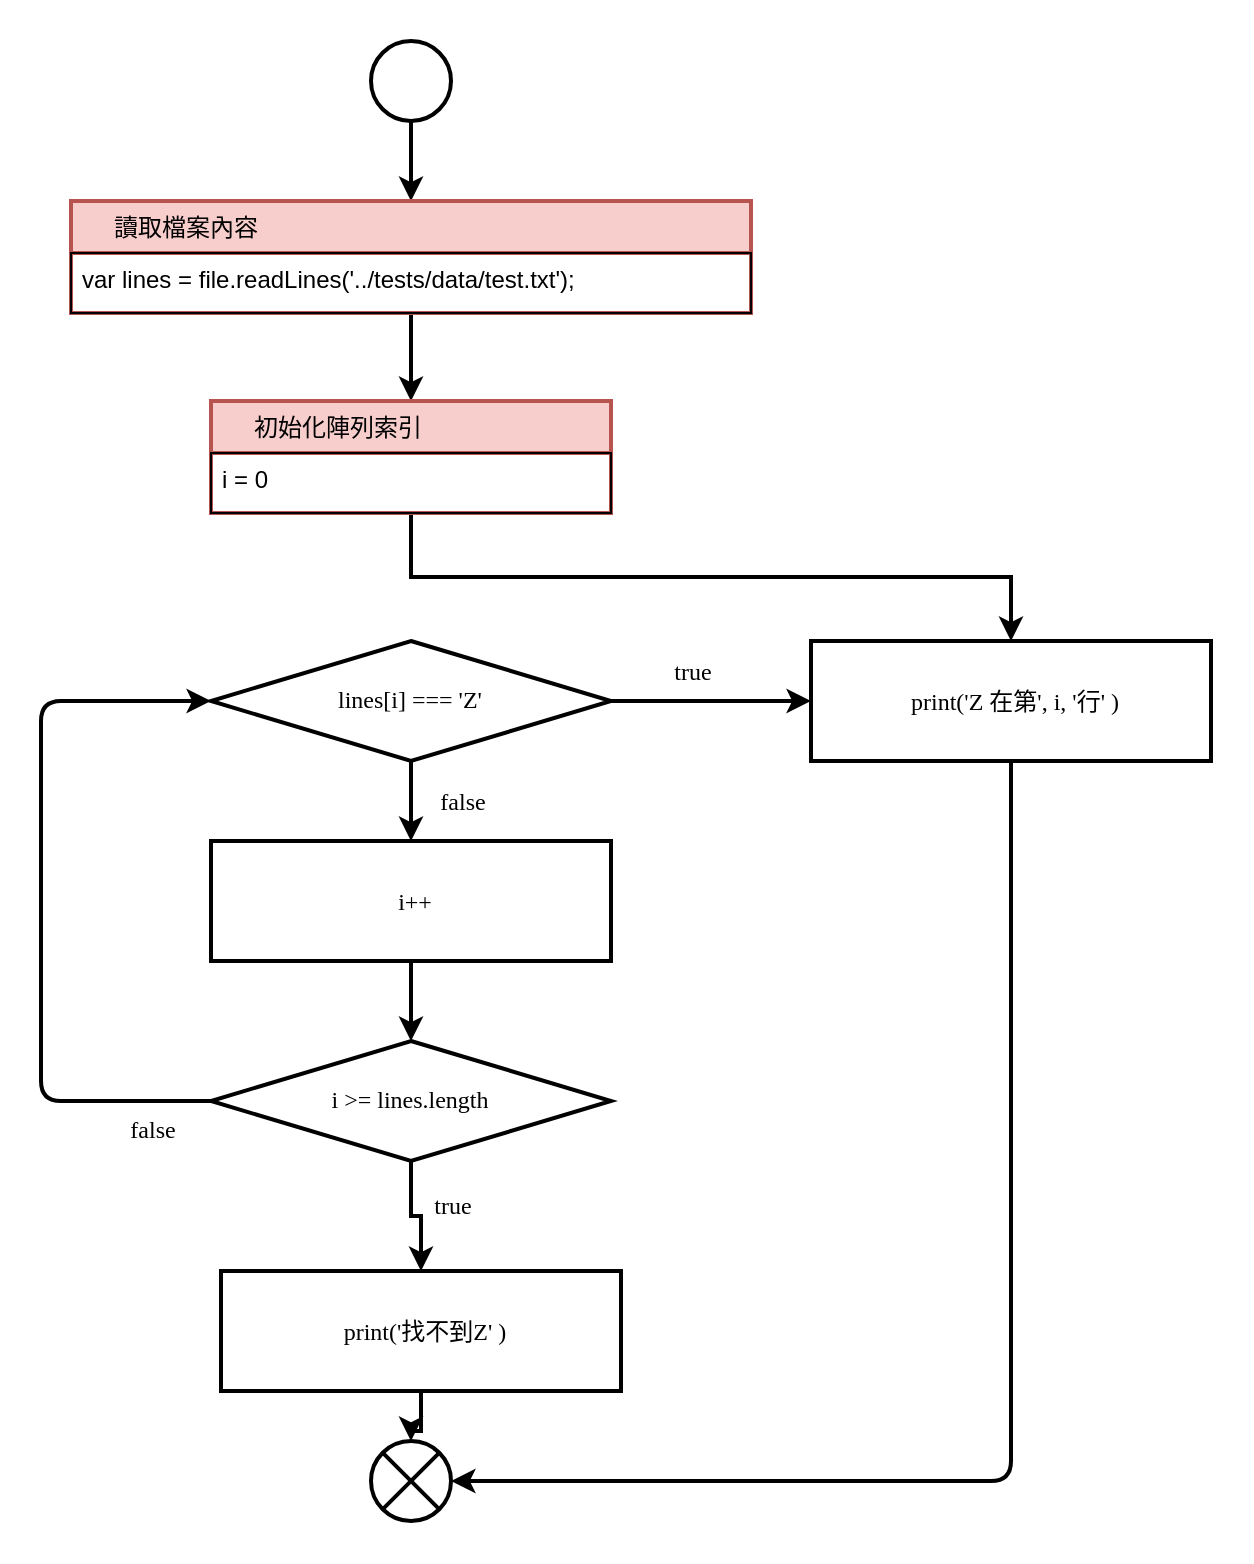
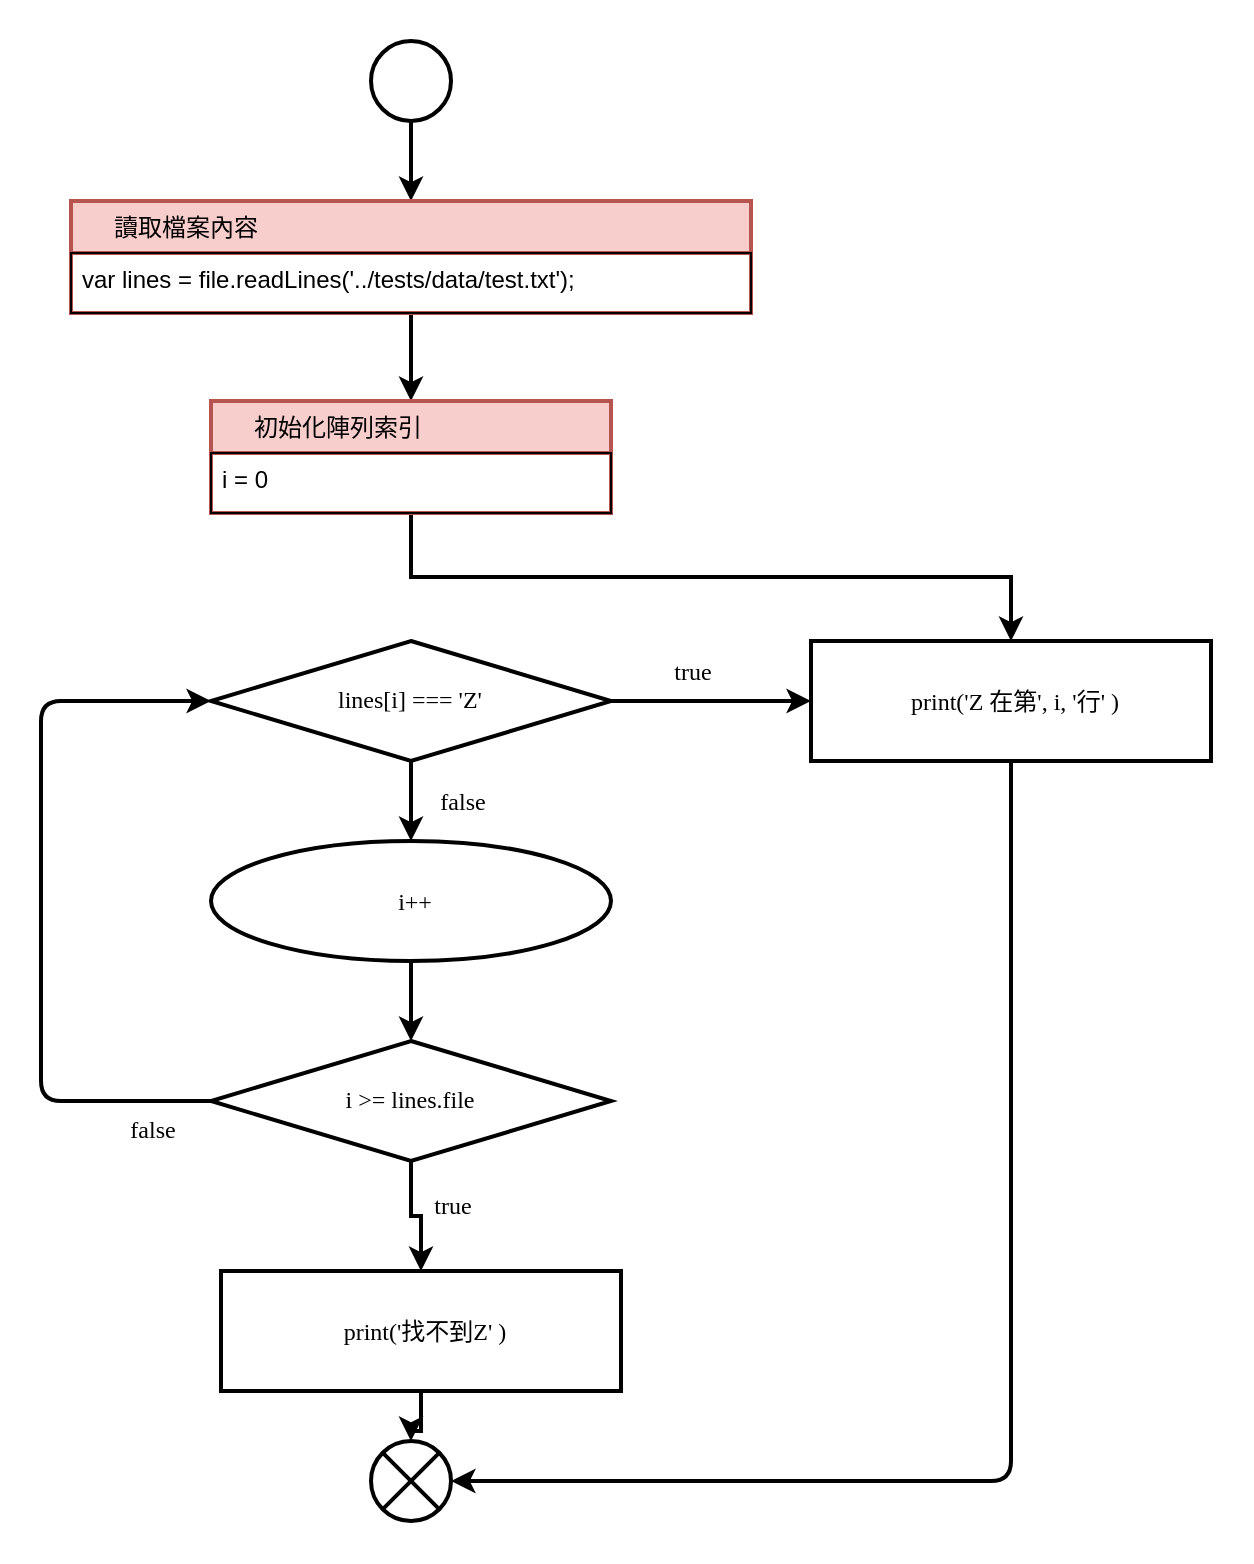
(411, 901) -> (411, 901)
(411, 1101) -> (411, 1101)
